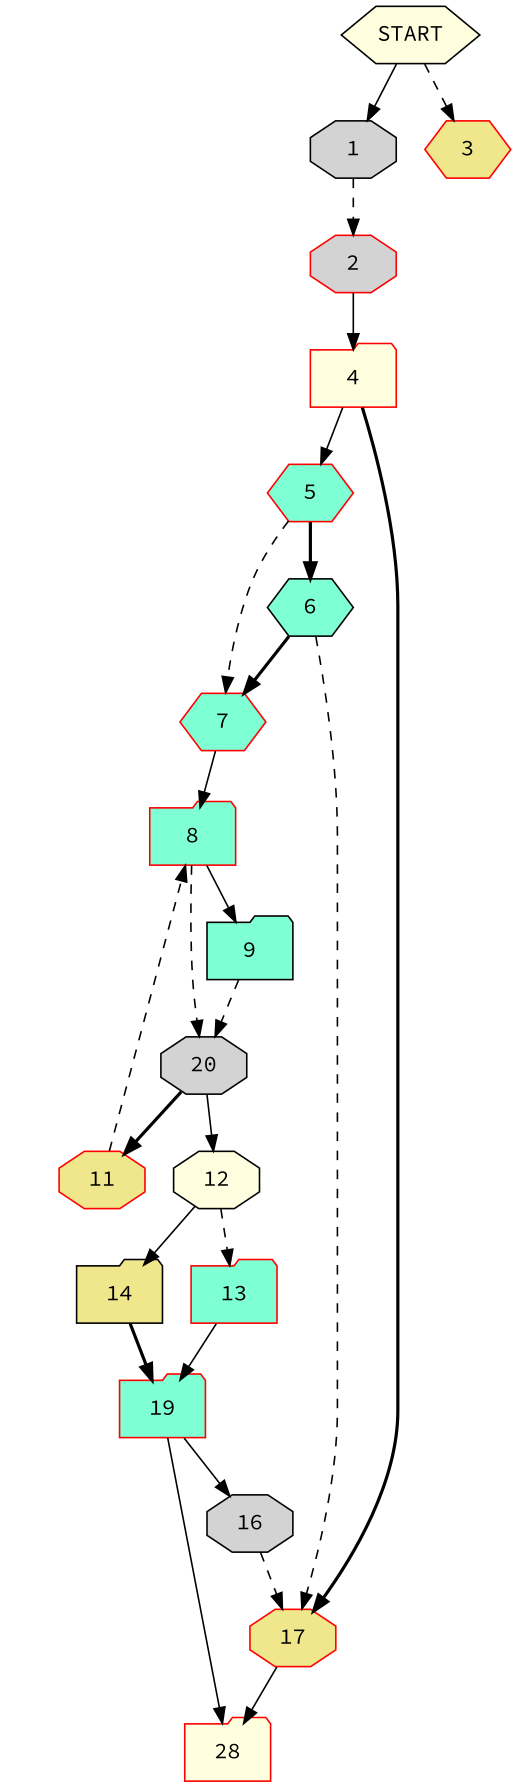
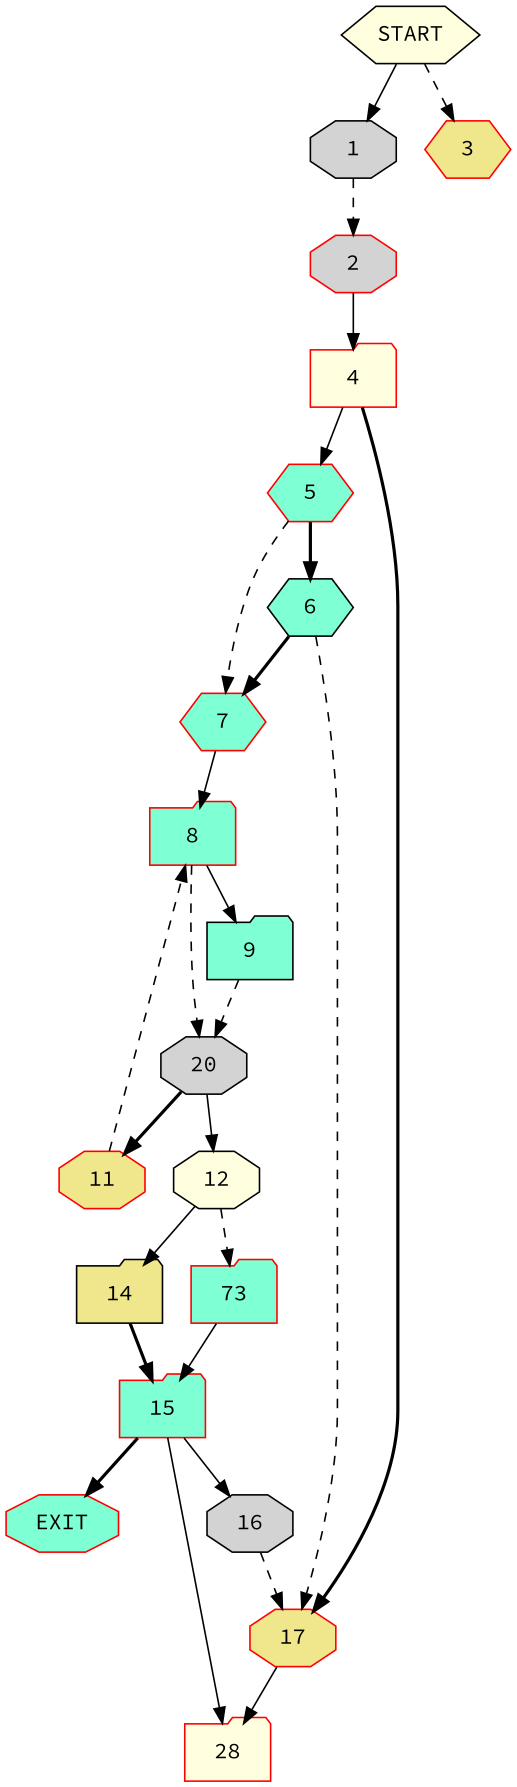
(234, 1294) -> (234, 1294)
(162, 1409) -> (162, 1409)
none -> (62, 1523)
